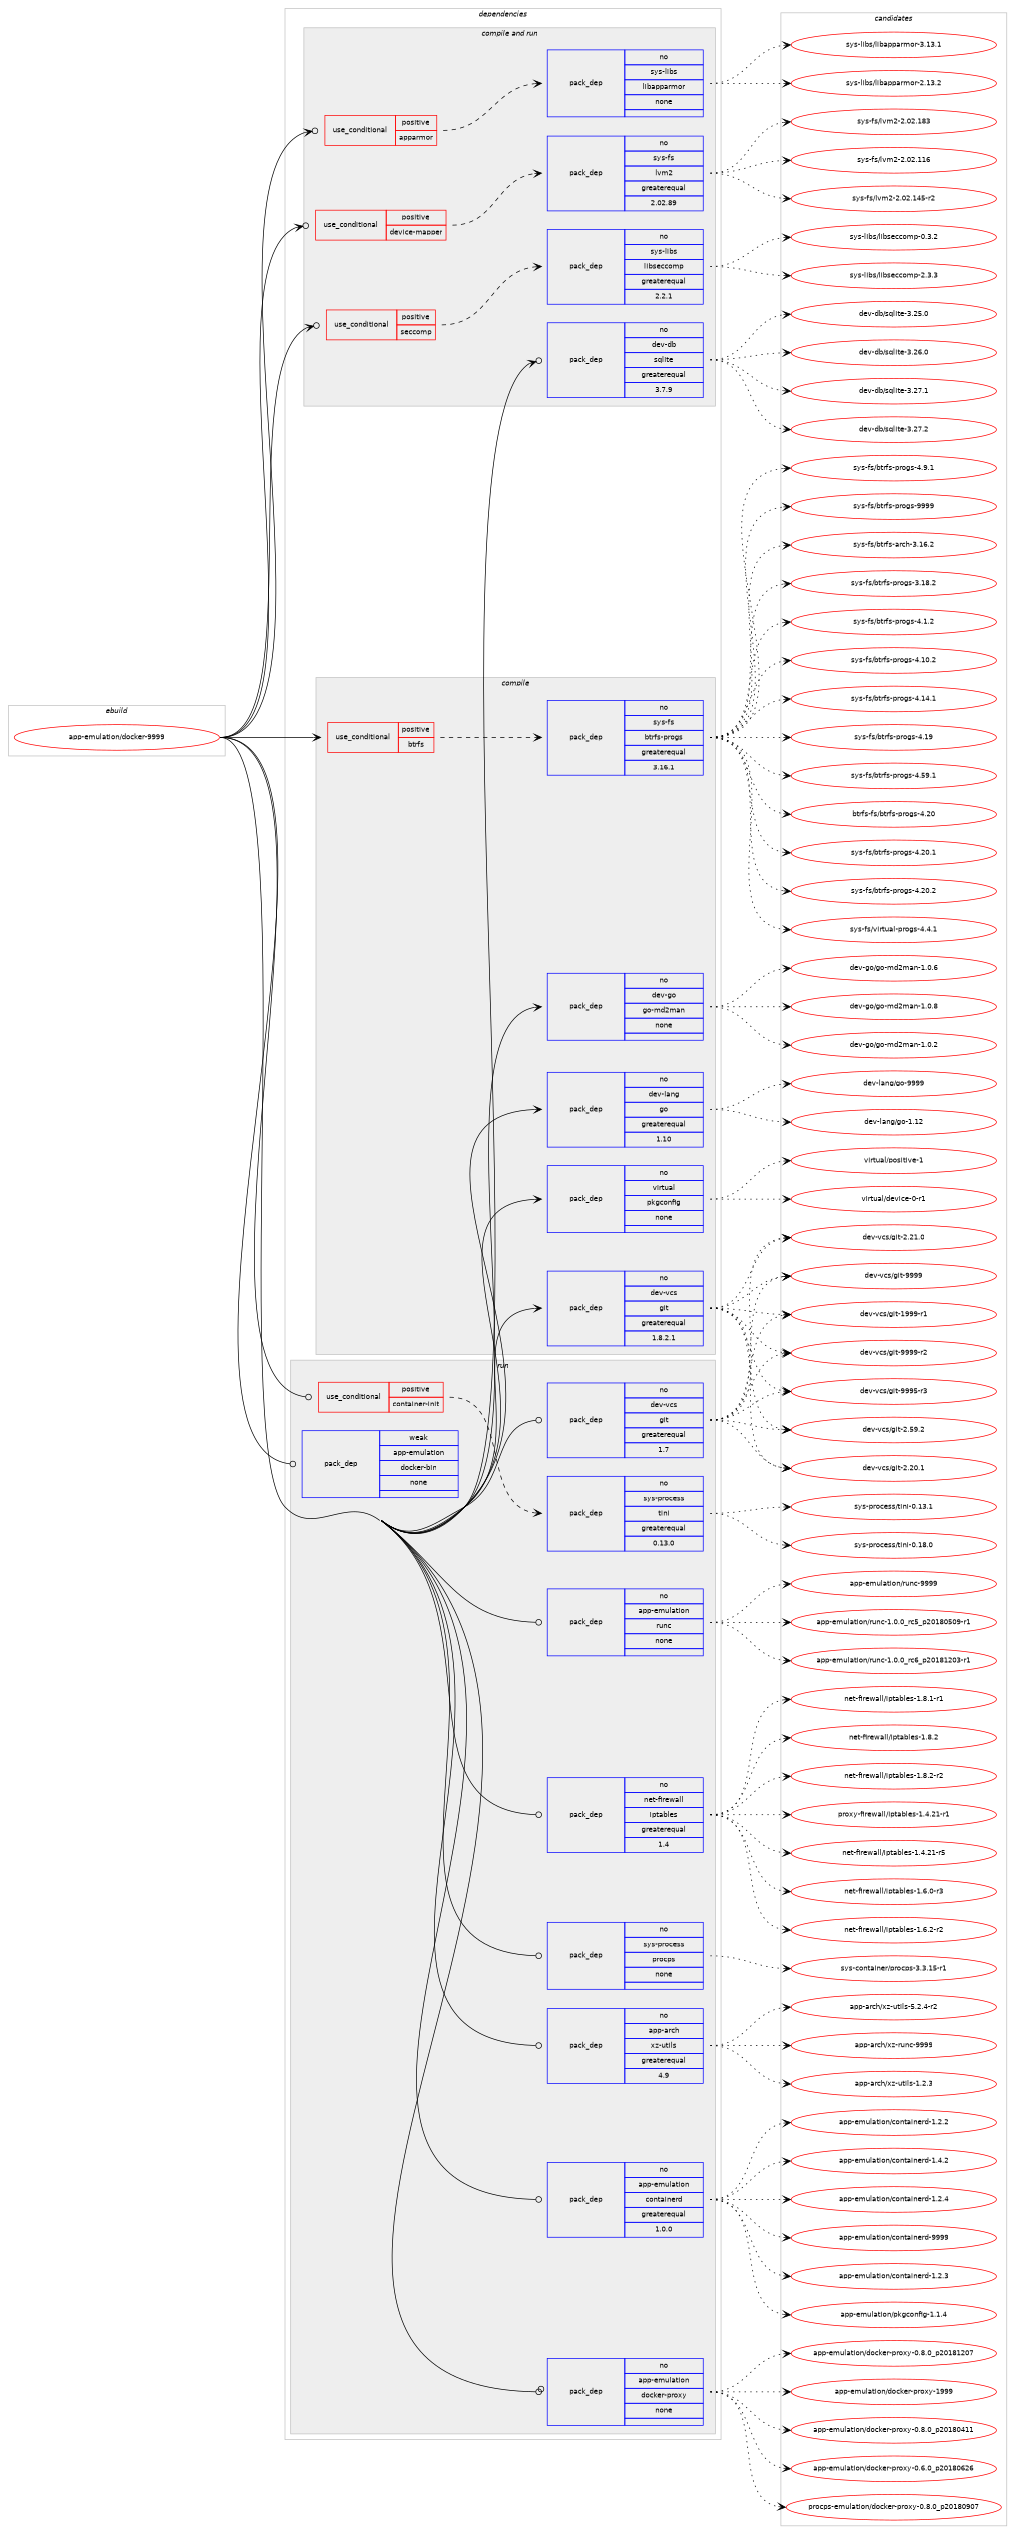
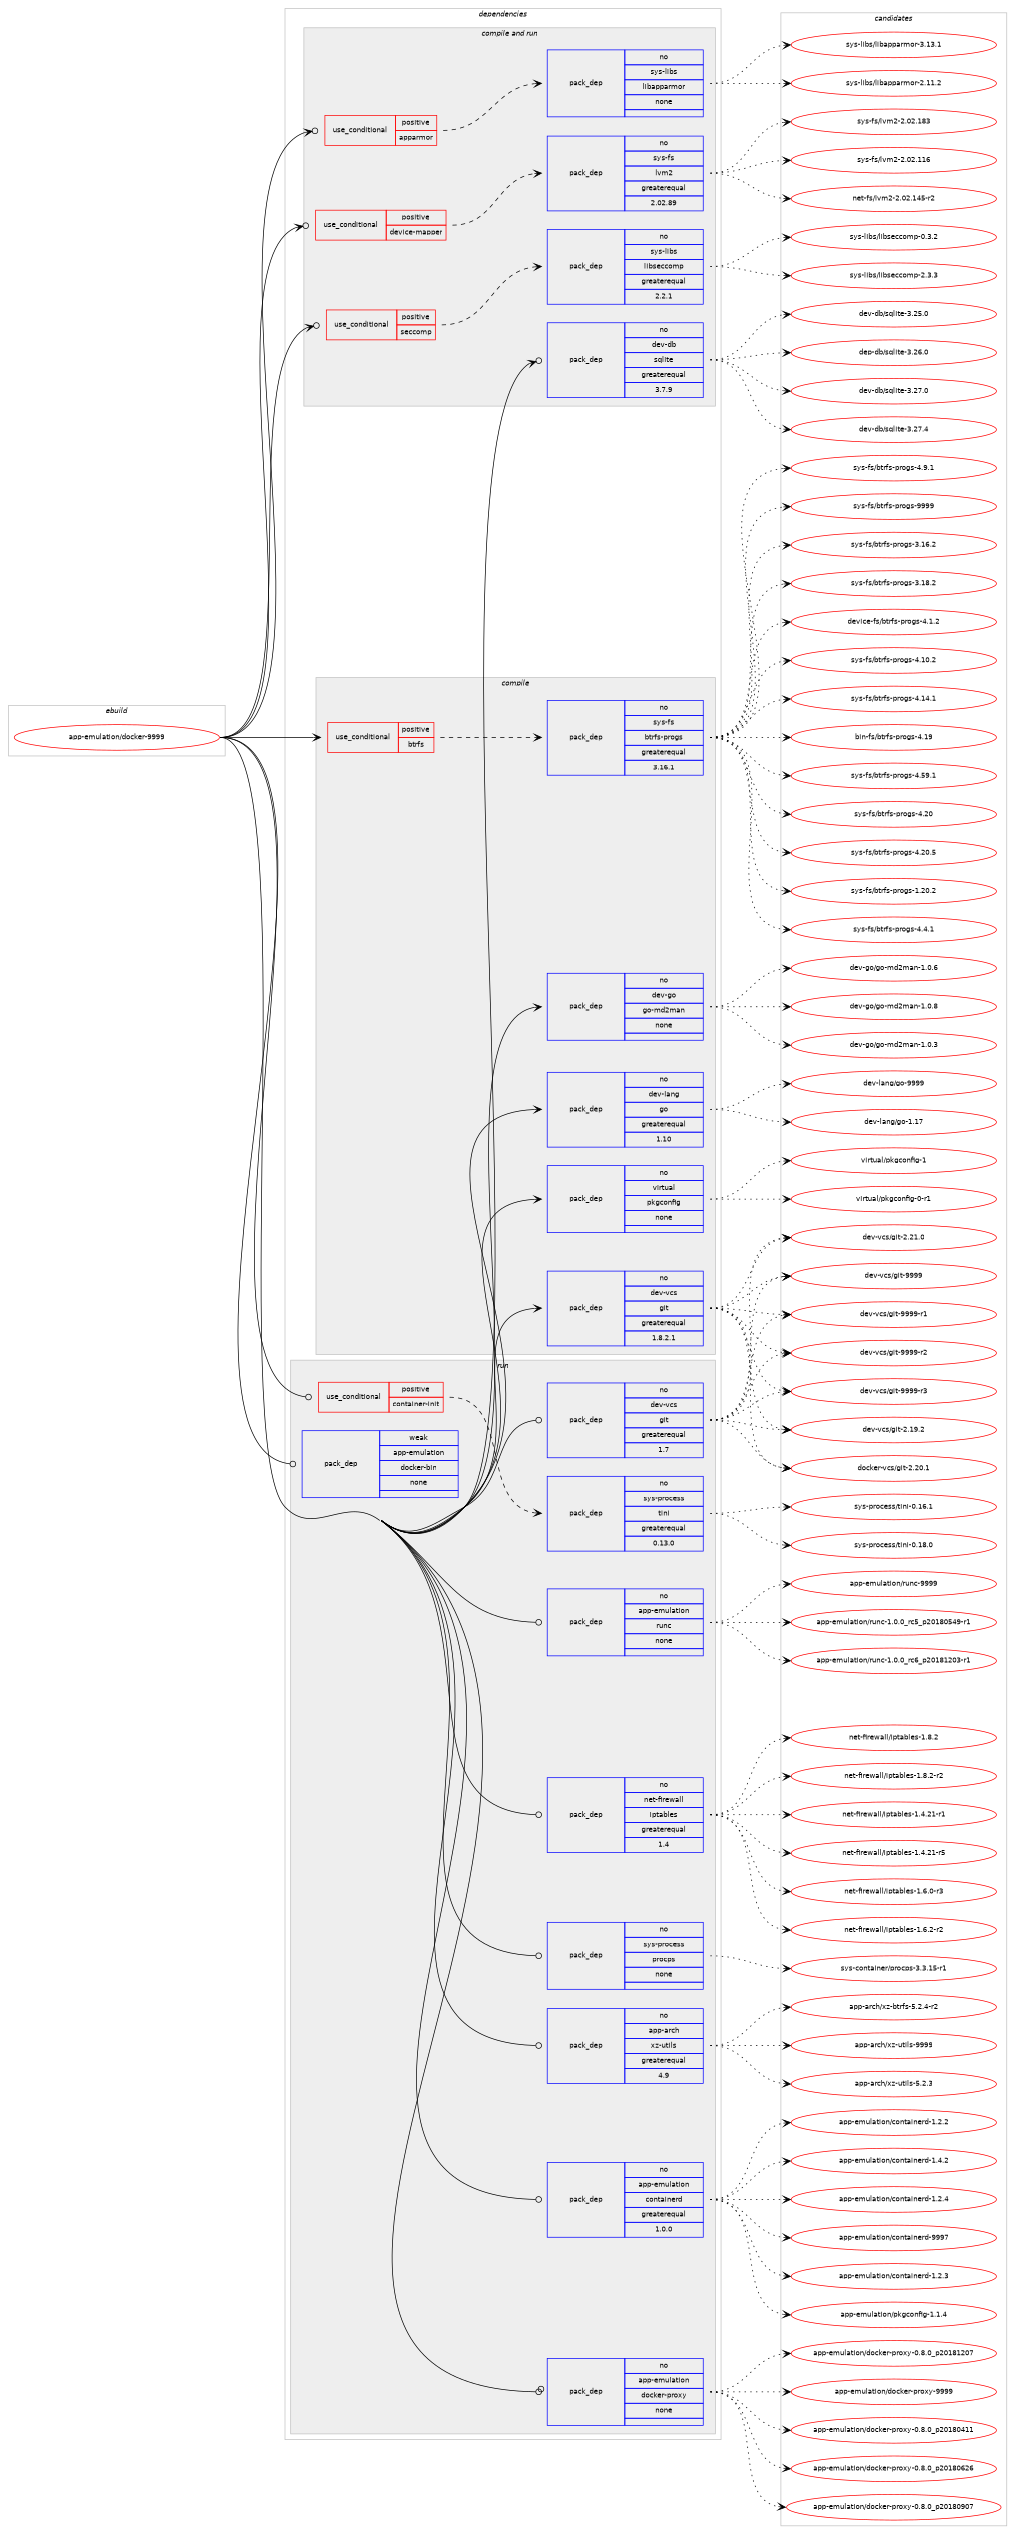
(894, 83) -> (894, 83)
(894, 199) -> (894, 199)
(894, 353) -> (894, 353)
(894, 391) -> (894, 391)
(894, 430) -> (894, 430)
(894, 545) -> (894, 545)
(894, 622) -> (894, 622)
(894, 737) -> (894, 737)
(894, 814) -> (894, 814)
(894, 853) -> (894, 853)
(894, 891) -> (894, 891)
(894, 930) -> (894, 930)
(894, 1045) -> (894, 1045)
(894, 1122) -> (894, 1122)
(894, 1161) -> (894, 1161)
(894, 1199) -> (894, 1199)
(894, 1315) -> (894, 1315)
(894, 1392) -> (894, 1392)
(894, 1430) -> (894, 1430)
(894, 1468) -> (894, 1468)
(894, 1507) -> (894, 1507)
(894, 1622) -> (894, 1622)
(894, 1699) -> none
(894, 1815) -> (894, 1815)
(894, 2007) -> (894, 2007)
(894, 2046) -> (894, 2046)
(894, 2084) -> (894, 2084)
(894, 2238) -> (894, 2238)
(894, 2392) -> (894, 2392)
(894, 2469) -> (894, 2469)
(894, 2507) -> (894, 2507)
